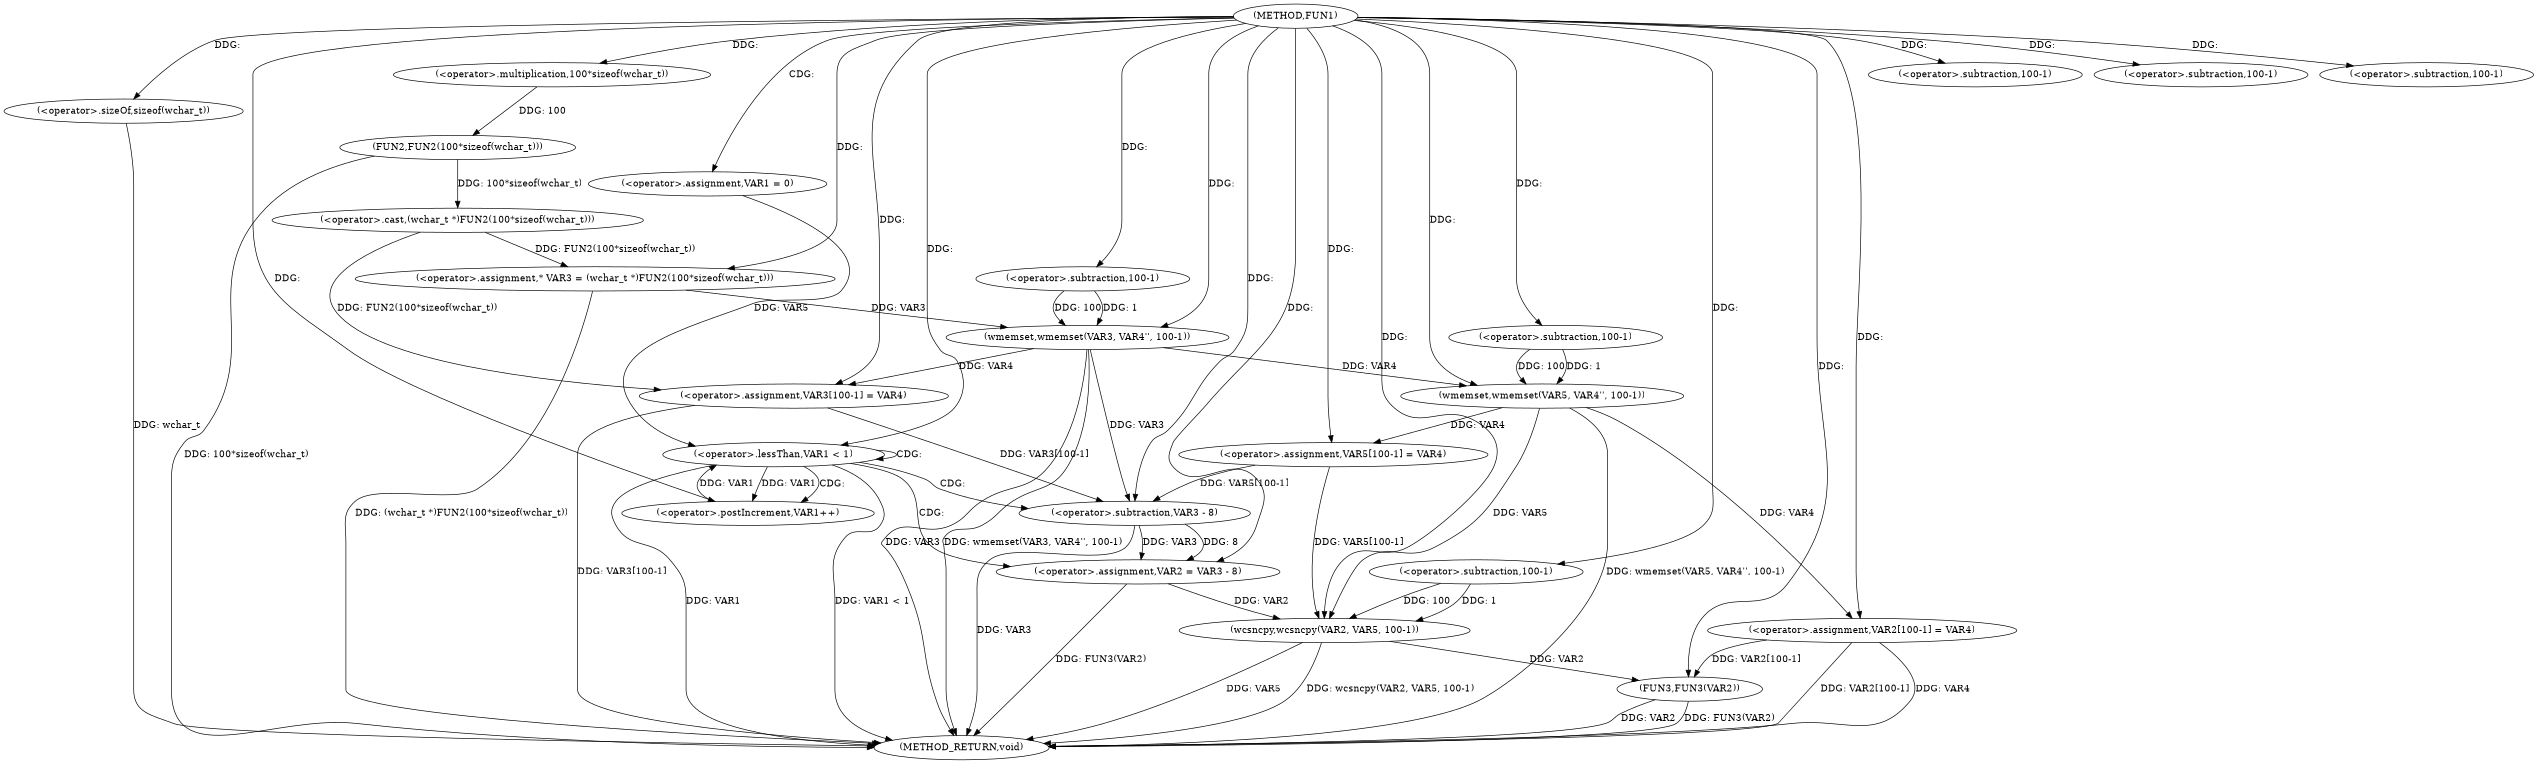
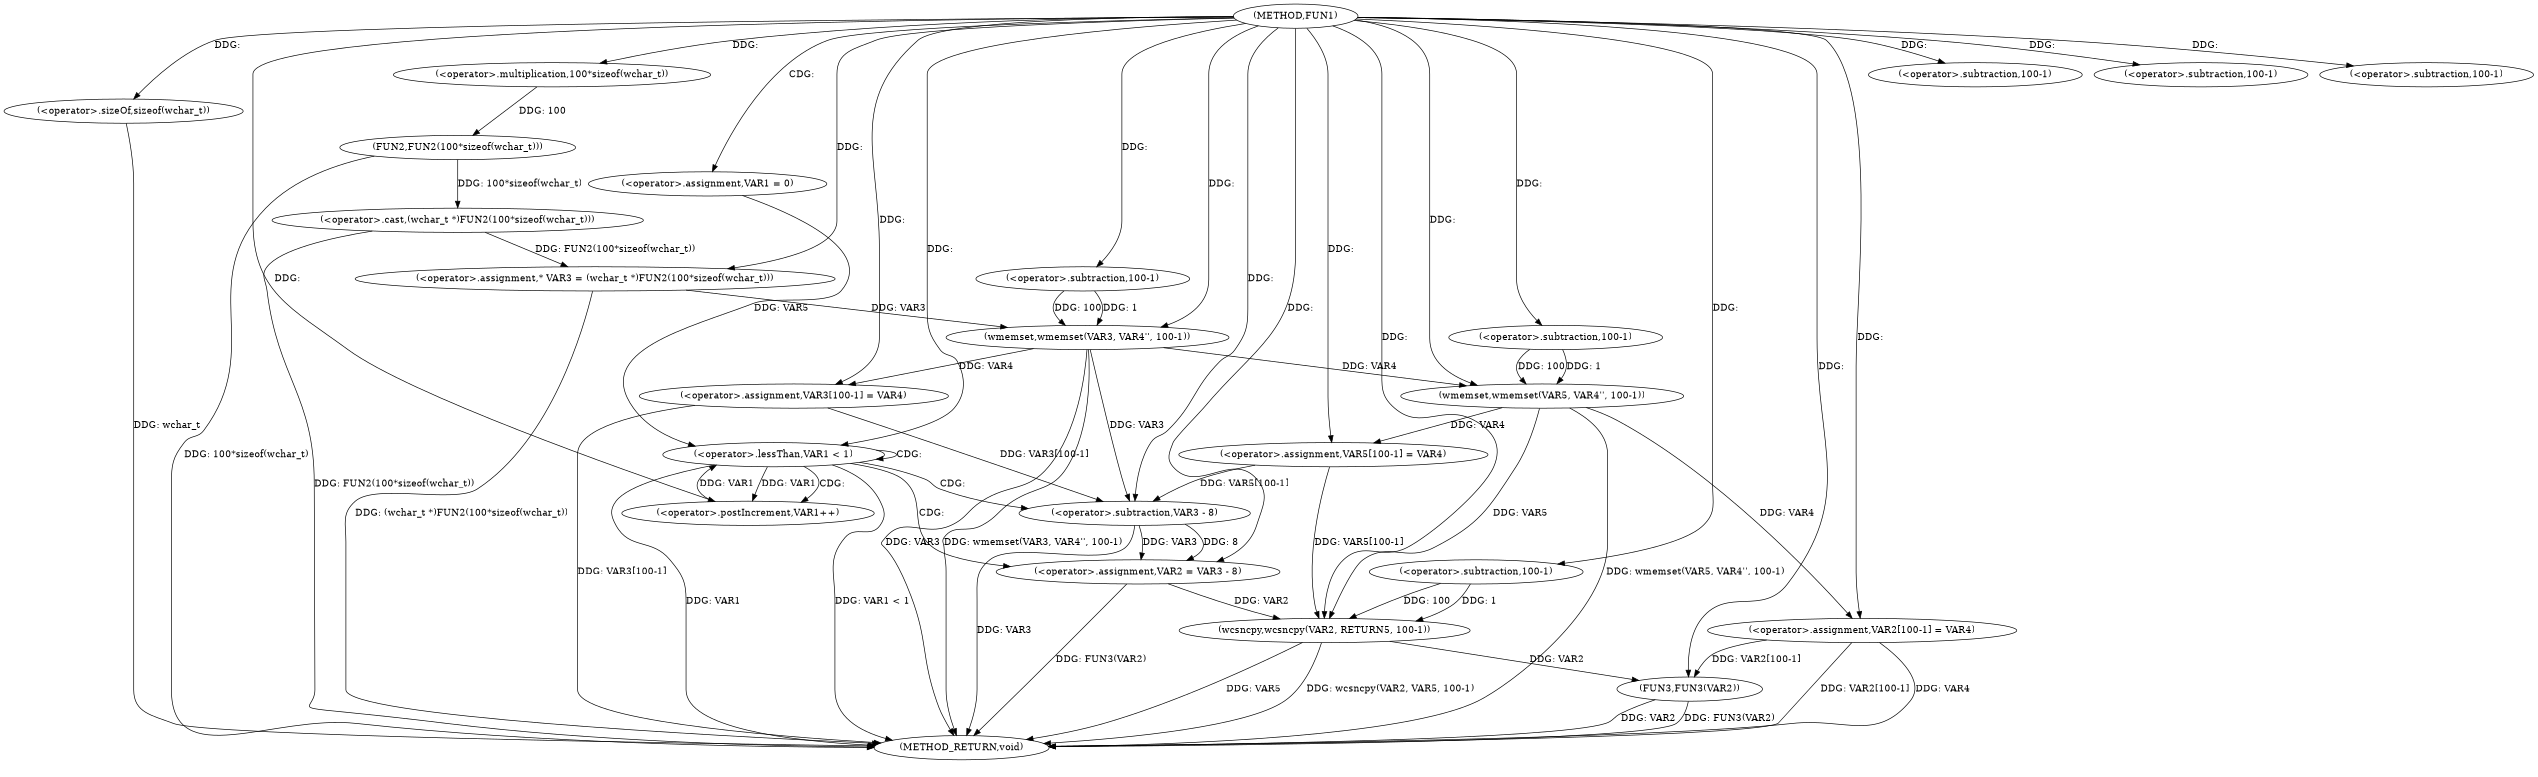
(424, 356) -> (310, 706)
(1325, 630) -> (1325, 630)
